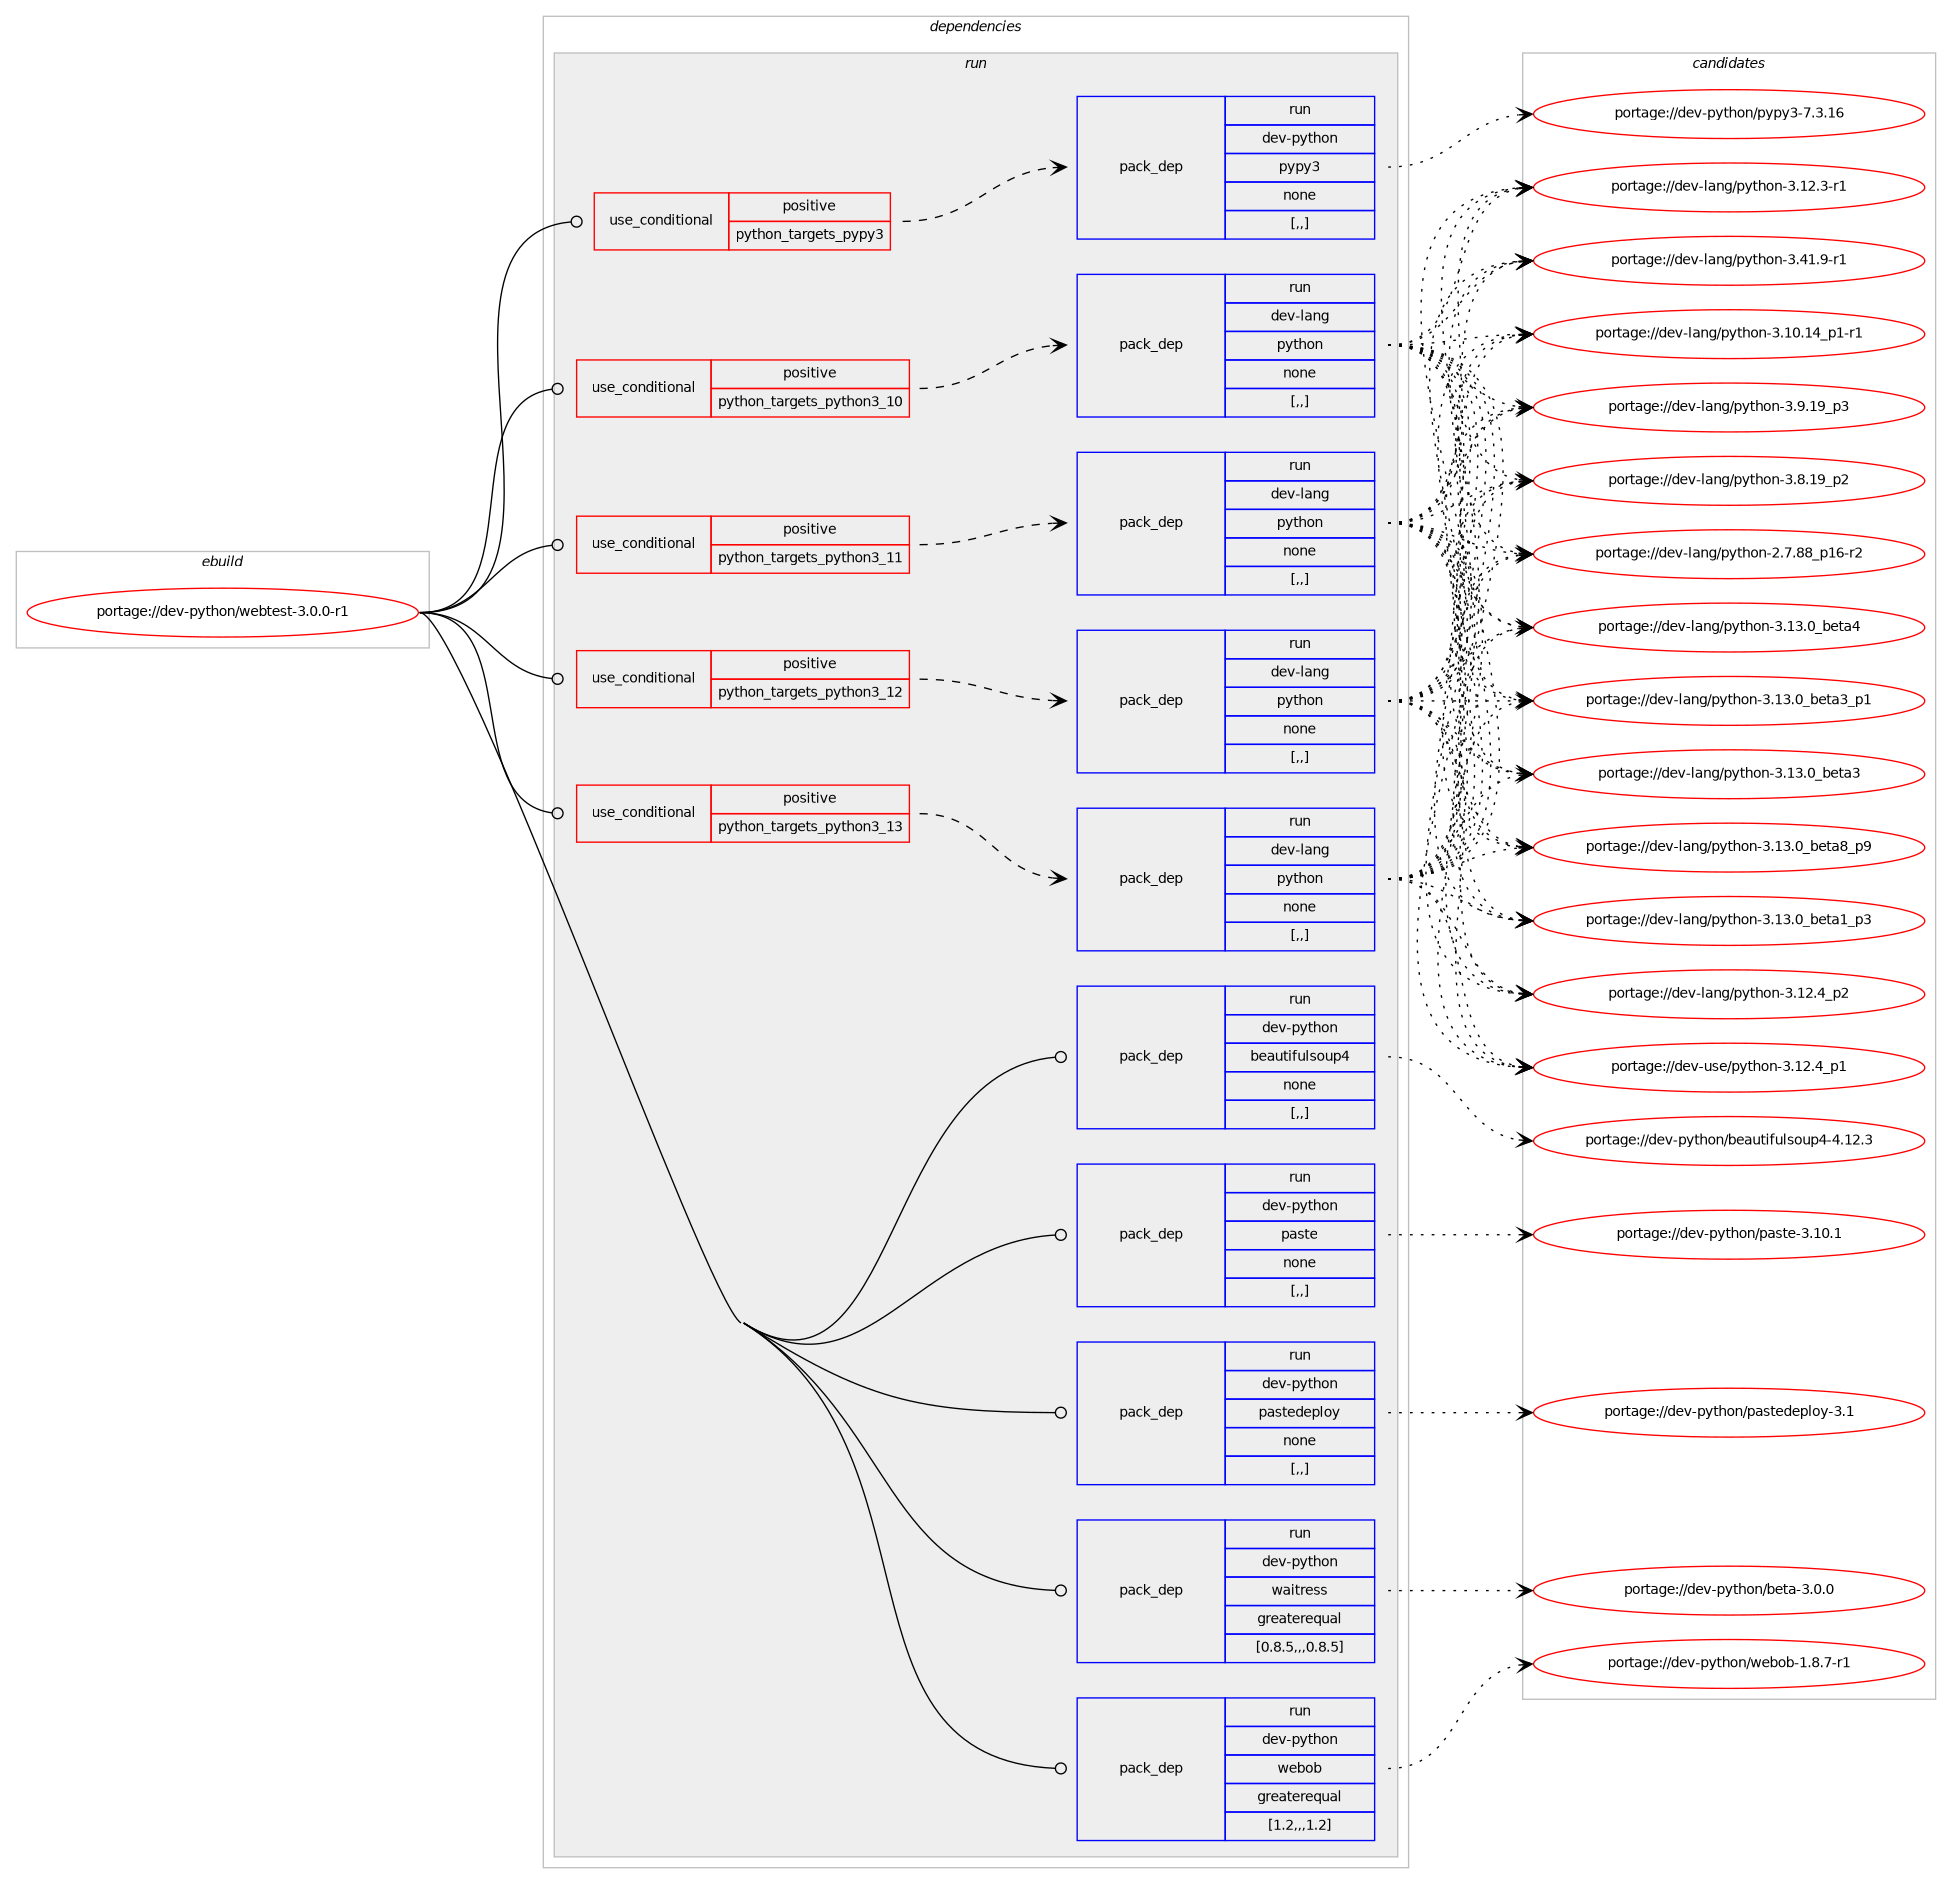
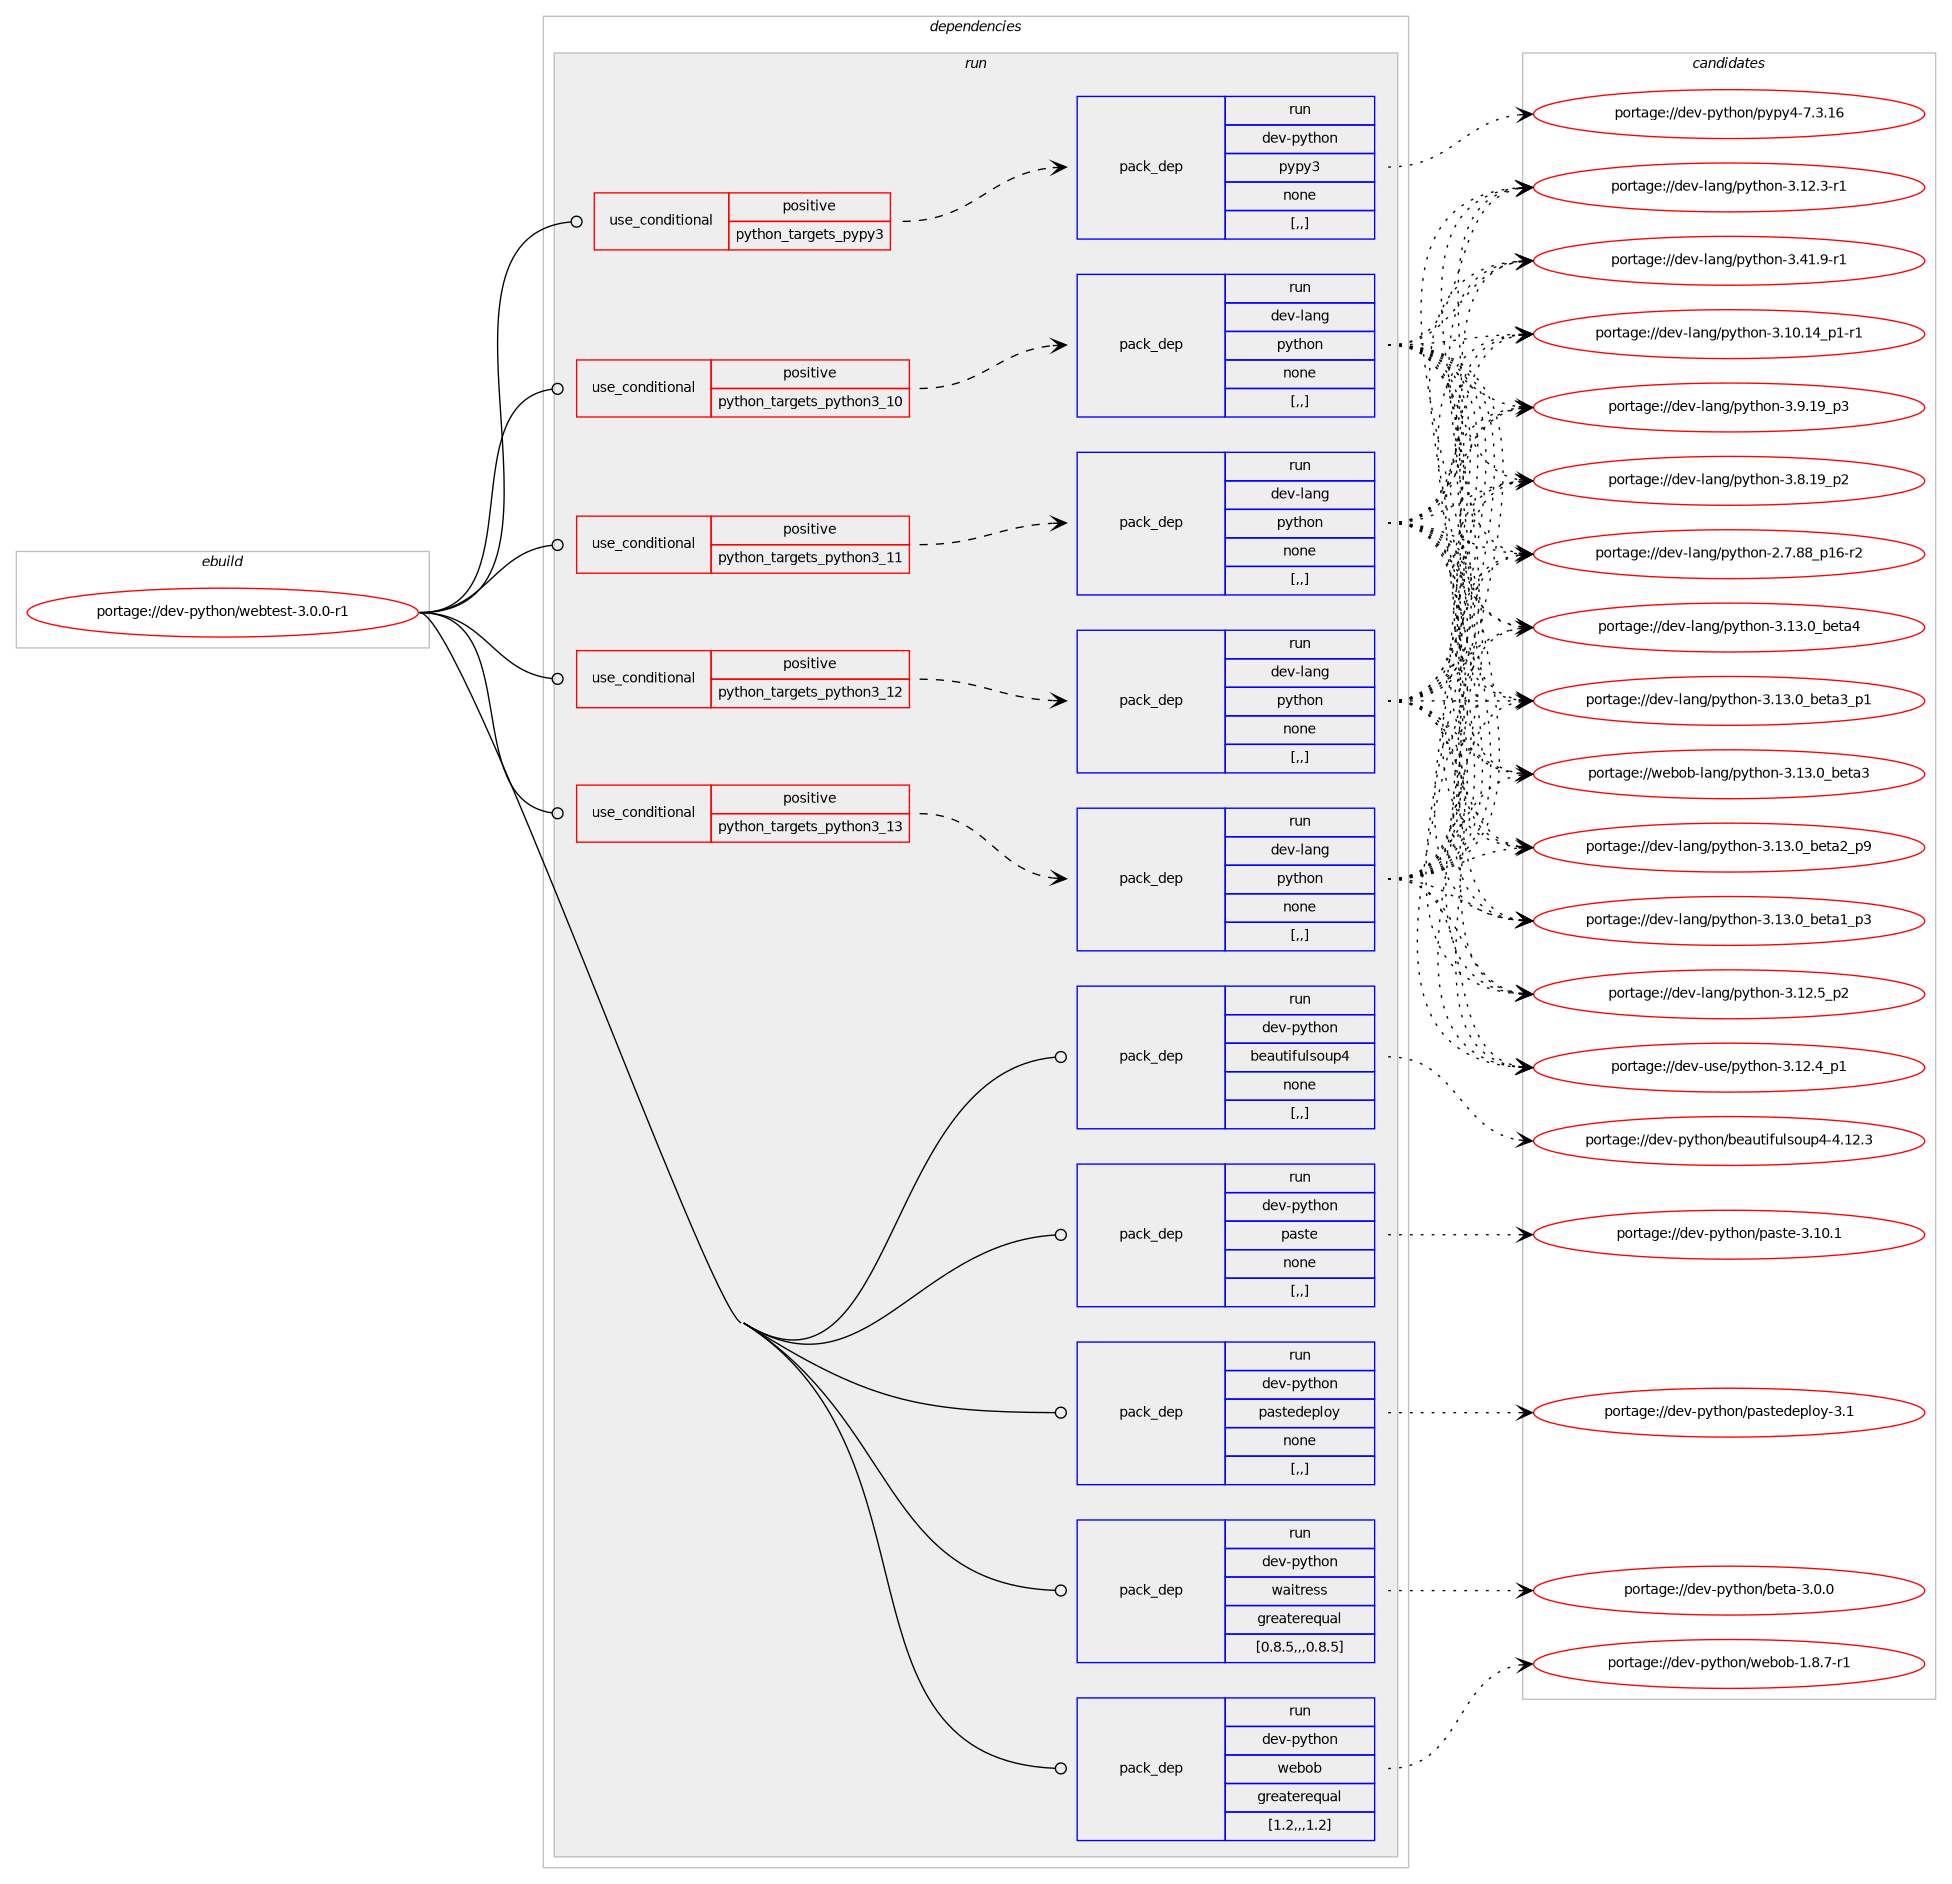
(1729, 114) -> (1729, 114)
(1729, 774) -> (1729, 774)
(1729, 848) -> (1729, 848)
(1729, 994) -> (1729, 994)
